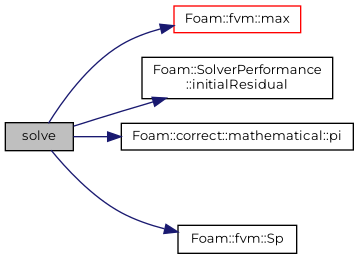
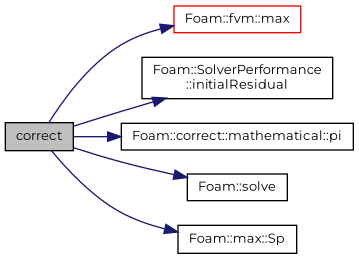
(39, 137) -> (39, 137)
none -> (237, 187)
(237, 239) -> (237, 239)
